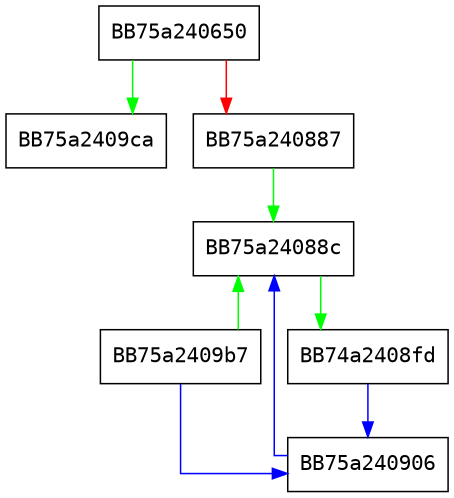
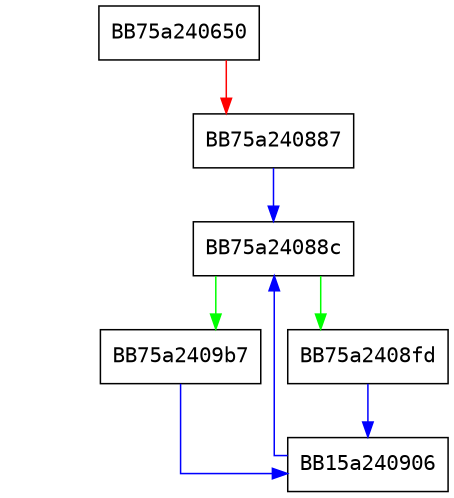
(86, 141) -> none
(273, 187) -> (273, 187)
(238, 310) -> (216, 295)
(368, 357) -> (368, 357)
(368, 465) -> (368, 465)
